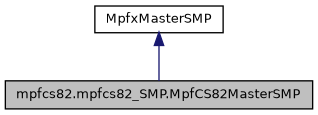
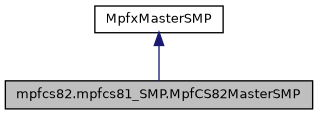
(159, 95) -> (159, 95)
